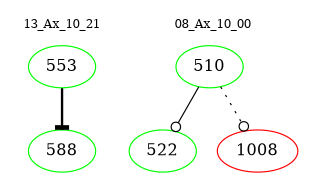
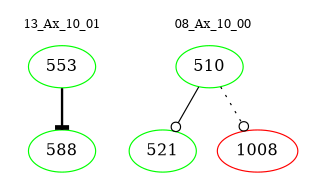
(62, 25) -> (62, 25)
(163, 151) -> (163, 151)
